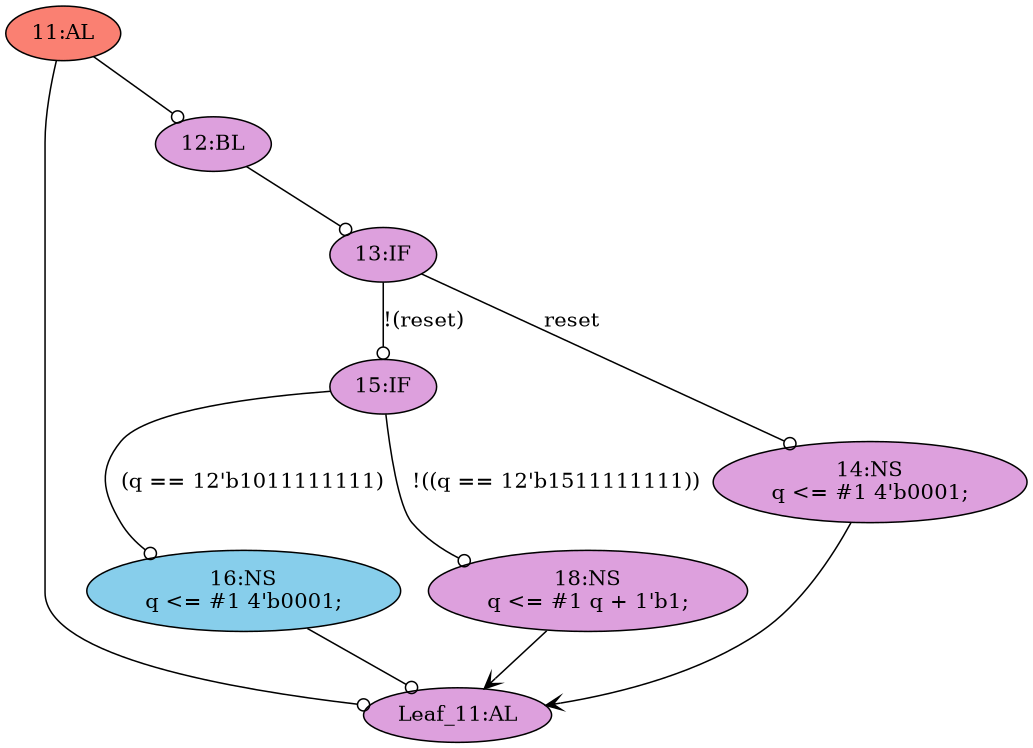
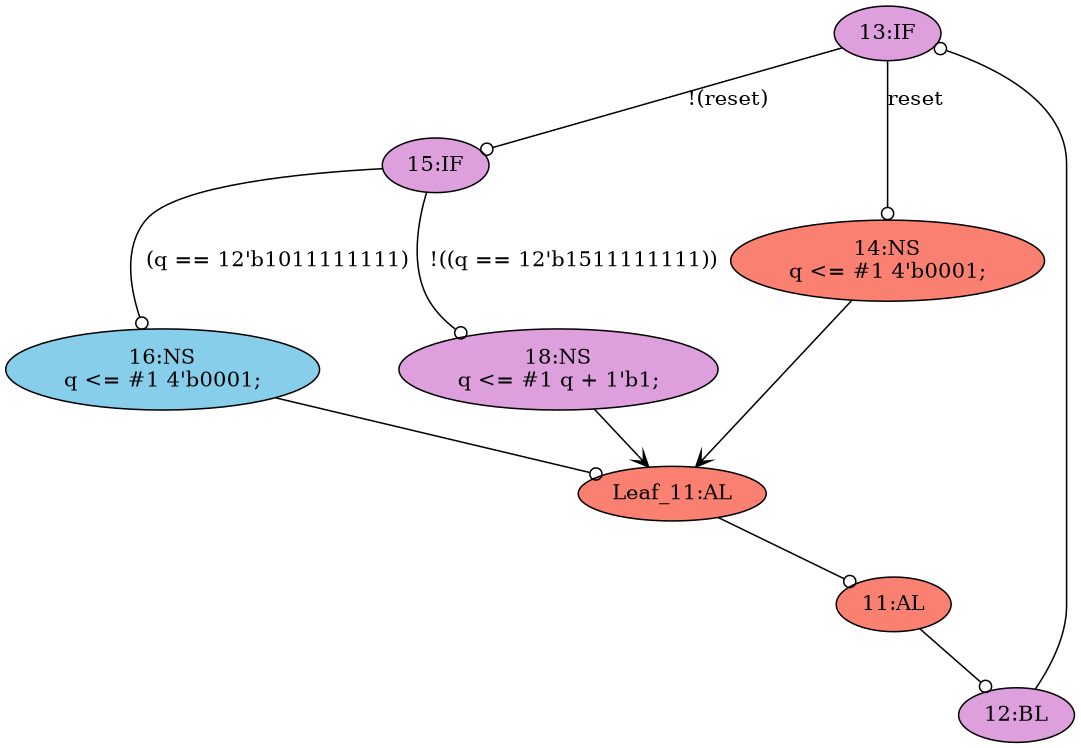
(870, 482) -> (888, 261)
(45, 499) -> (781, 548)
(458, 715) -> (672, 494)
